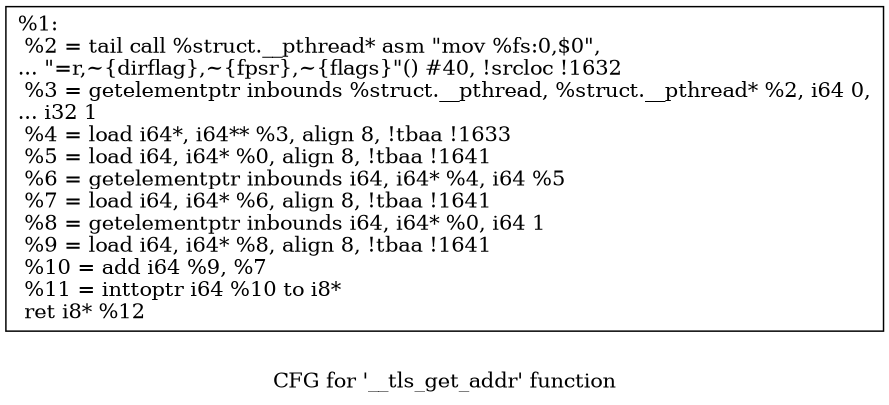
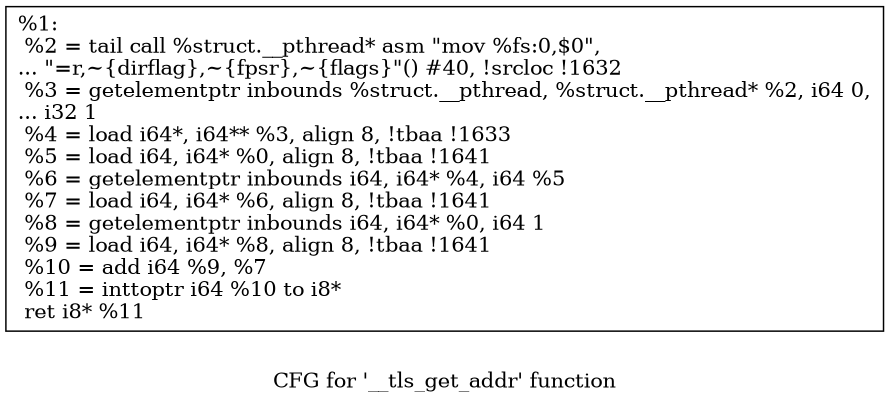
(82, 312) -> (82, 312)
